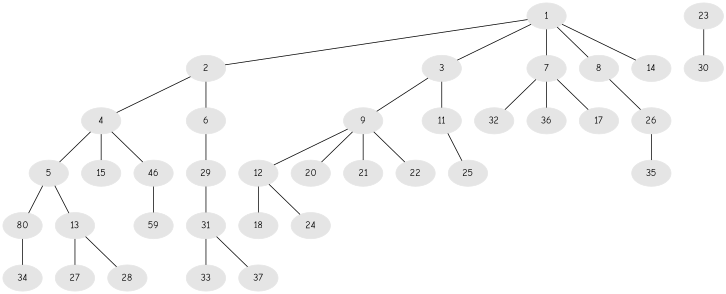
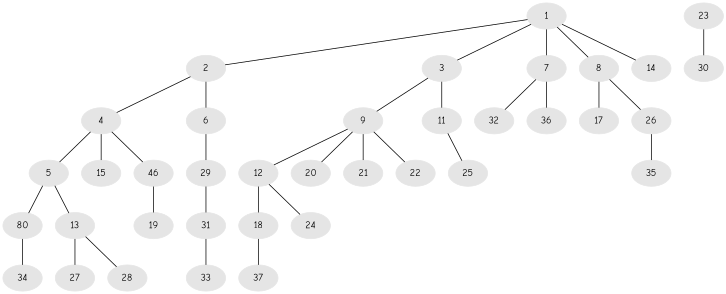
(573, 95) -> (599, 95)
(154, 226) -> (154, 226)
(232, 252) -> (258, 252)
